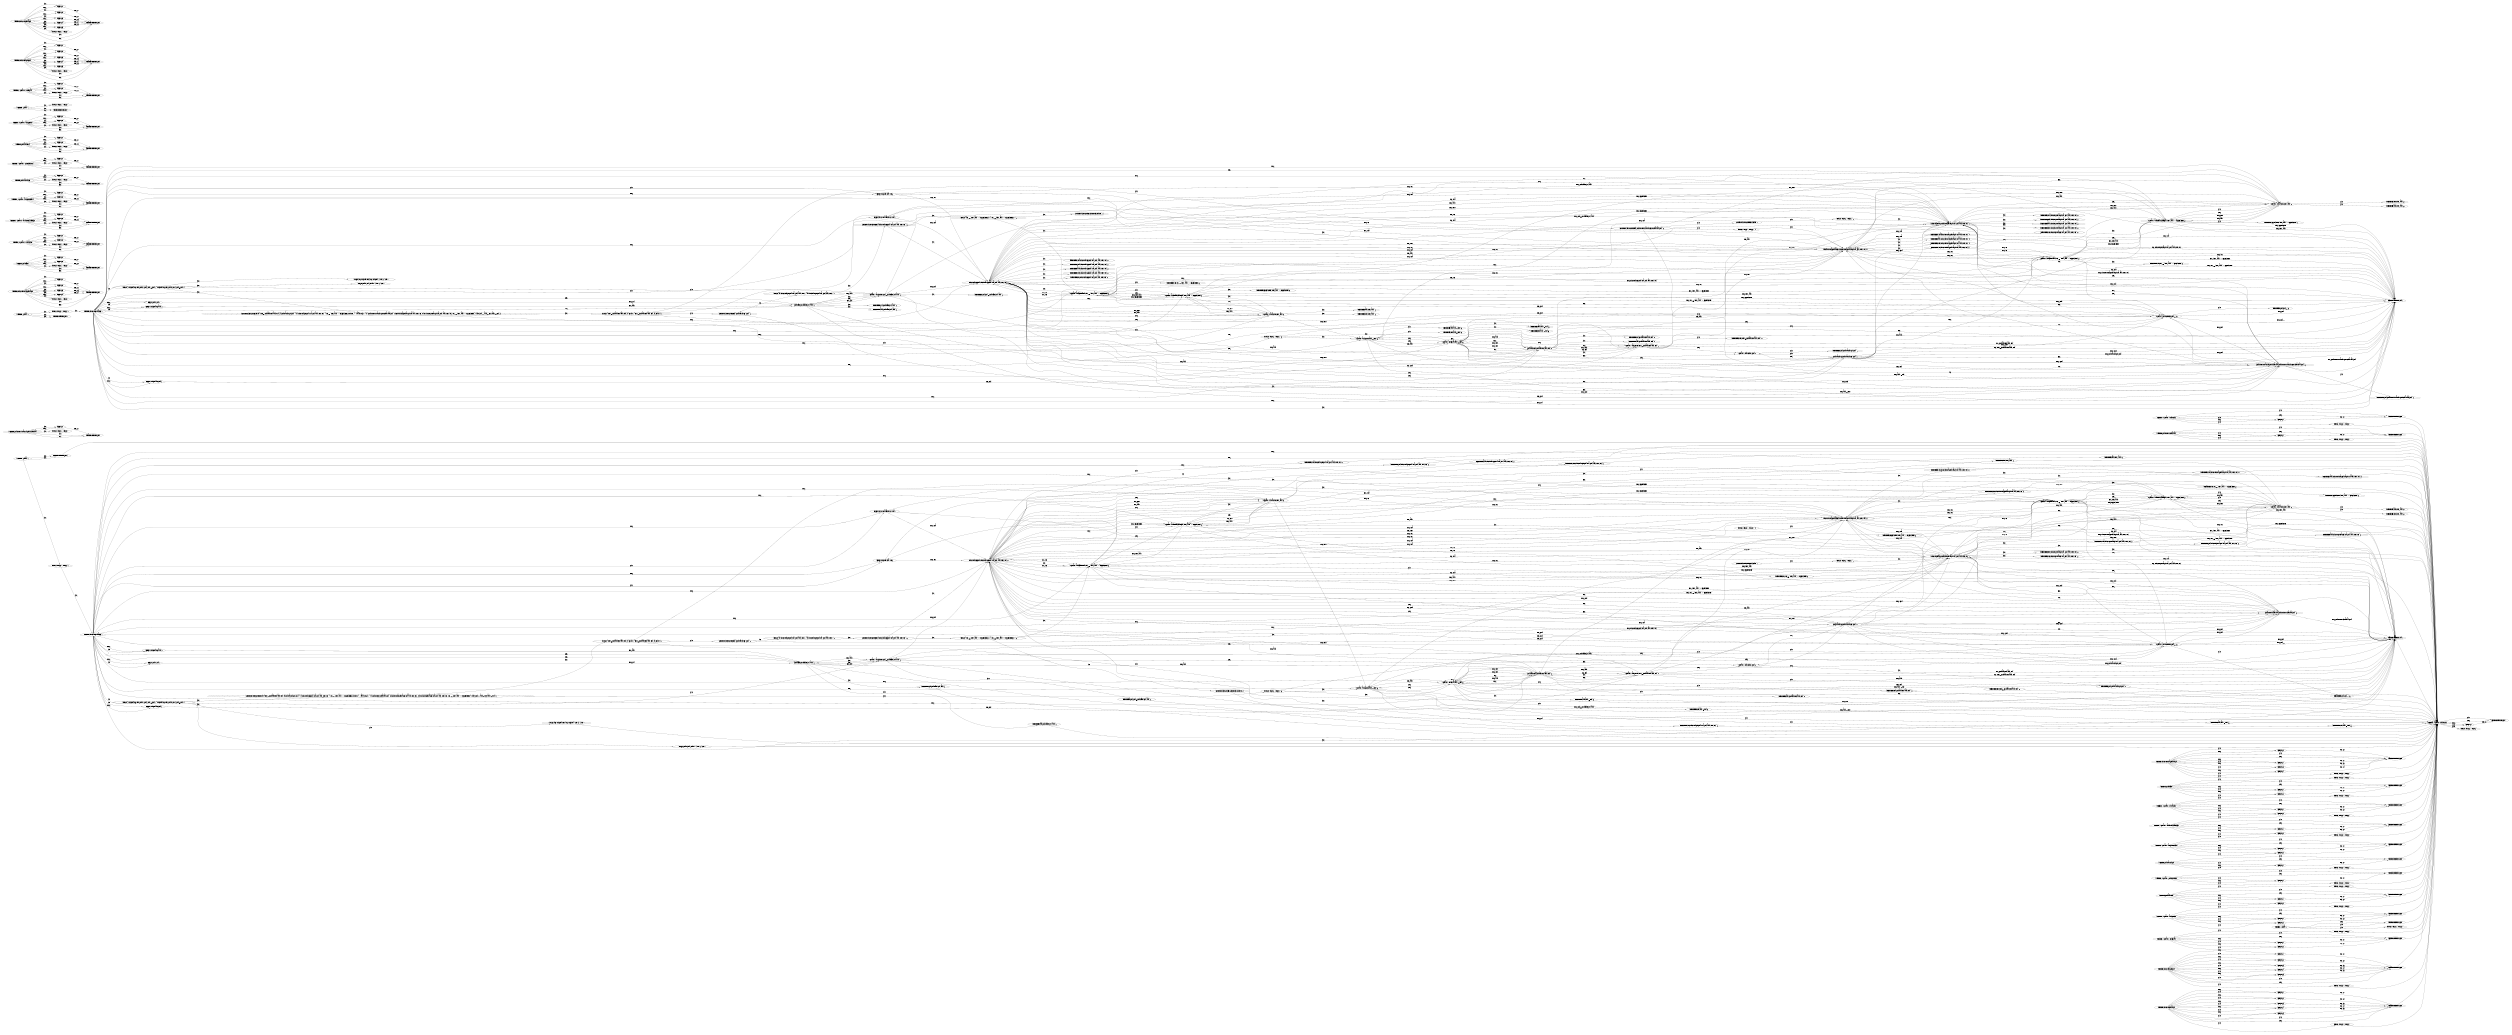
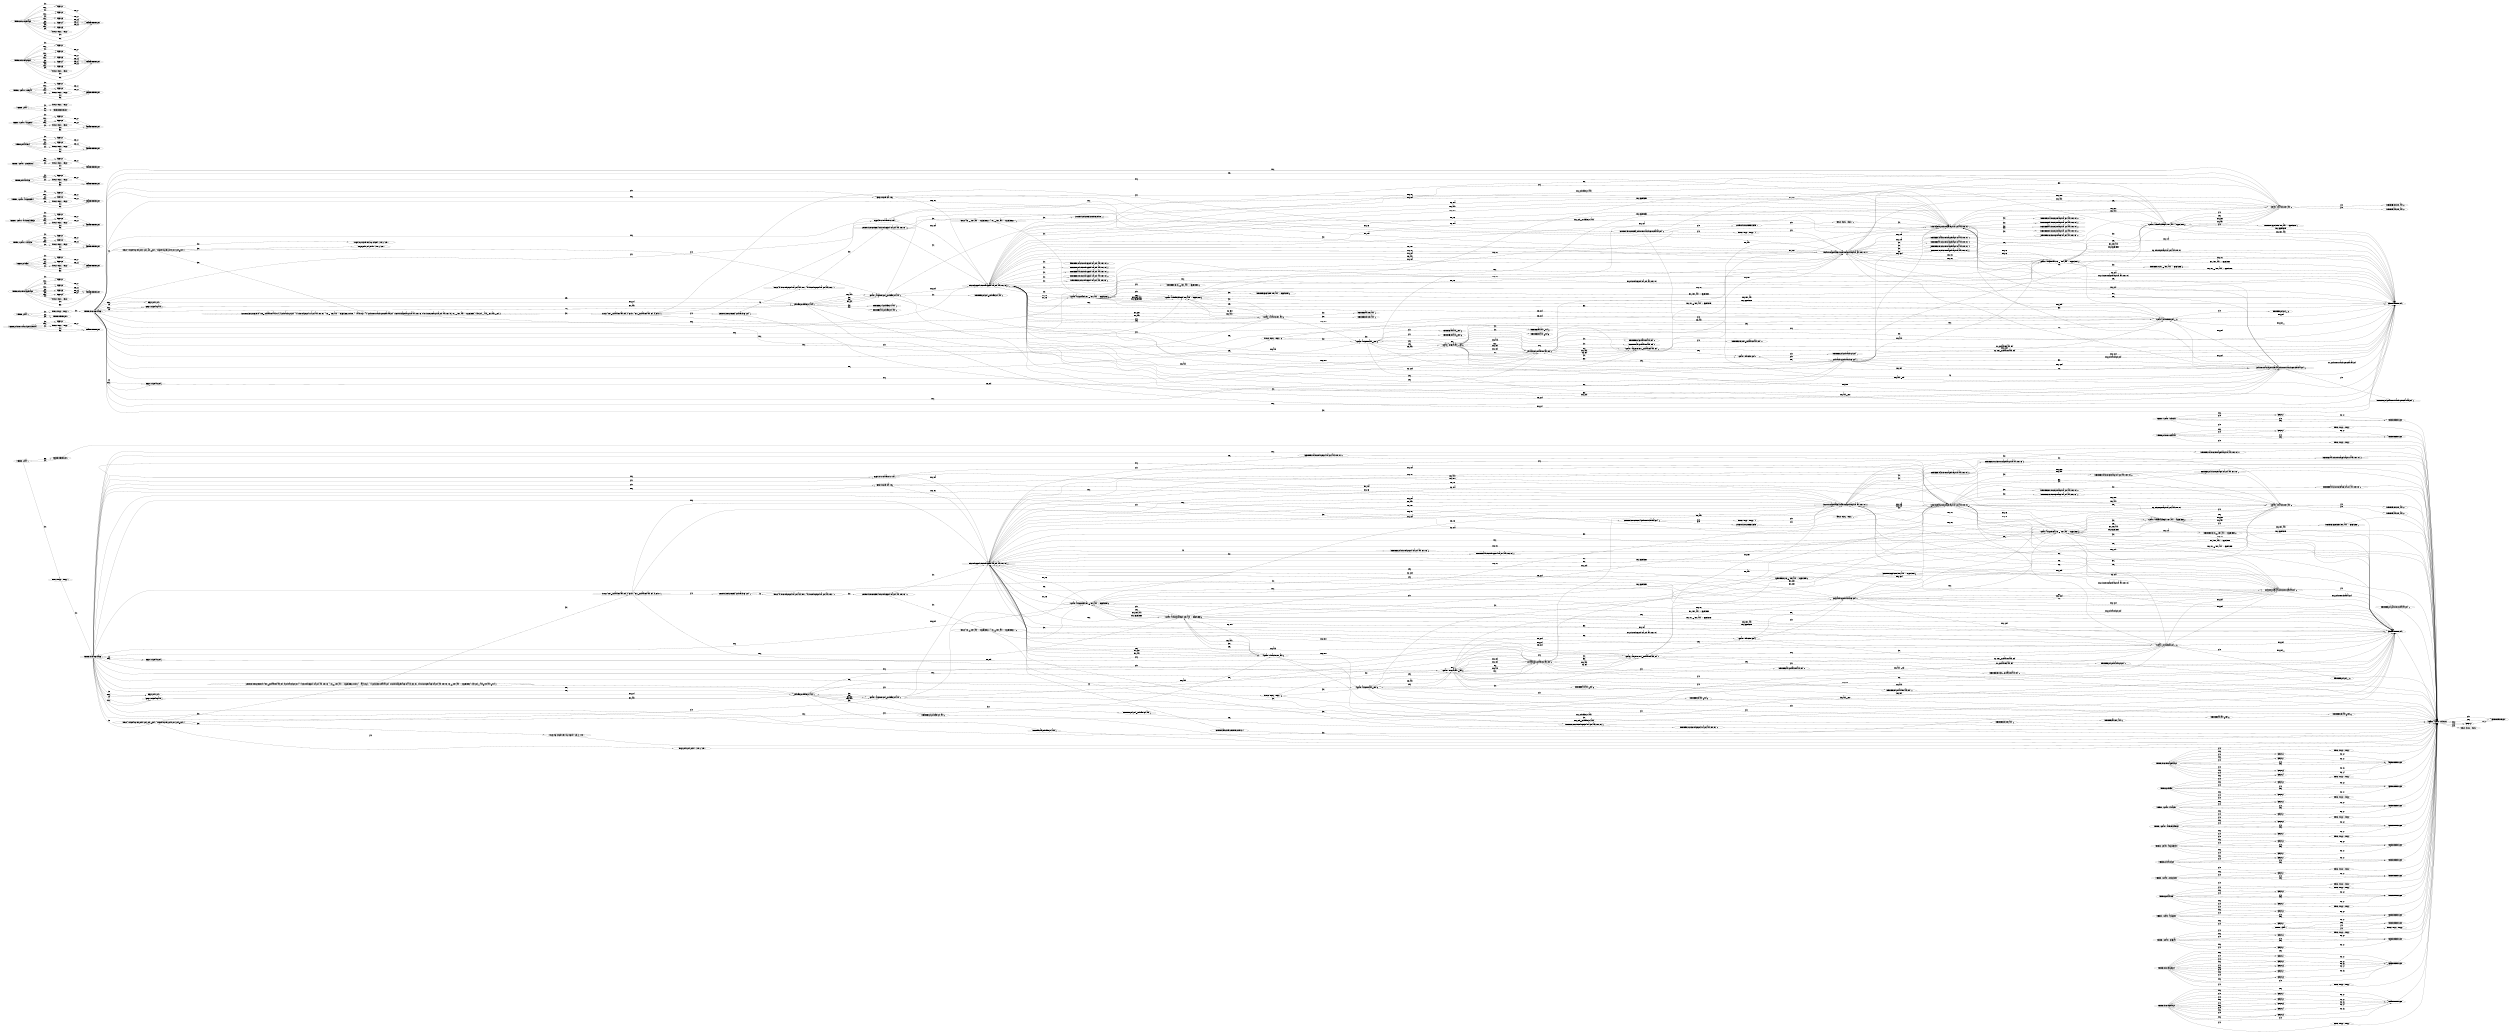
none -> (1642, 521)
none -> (2395, 607)
